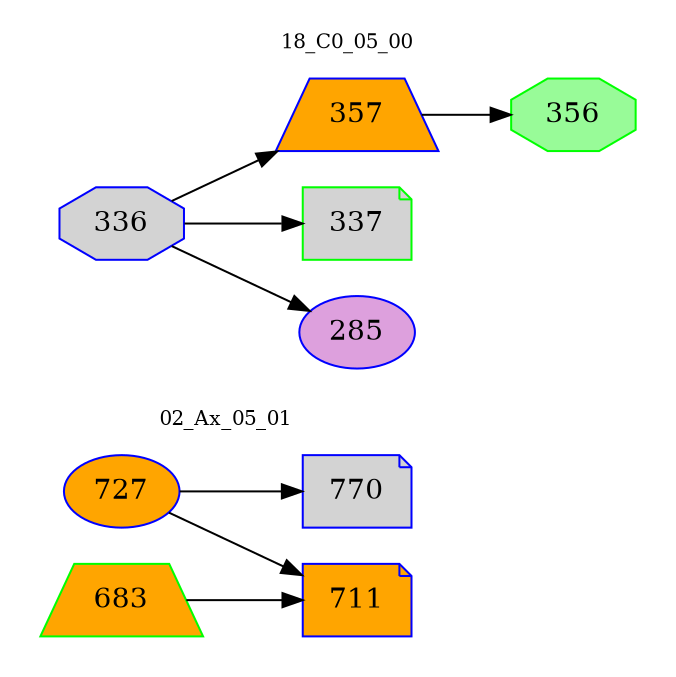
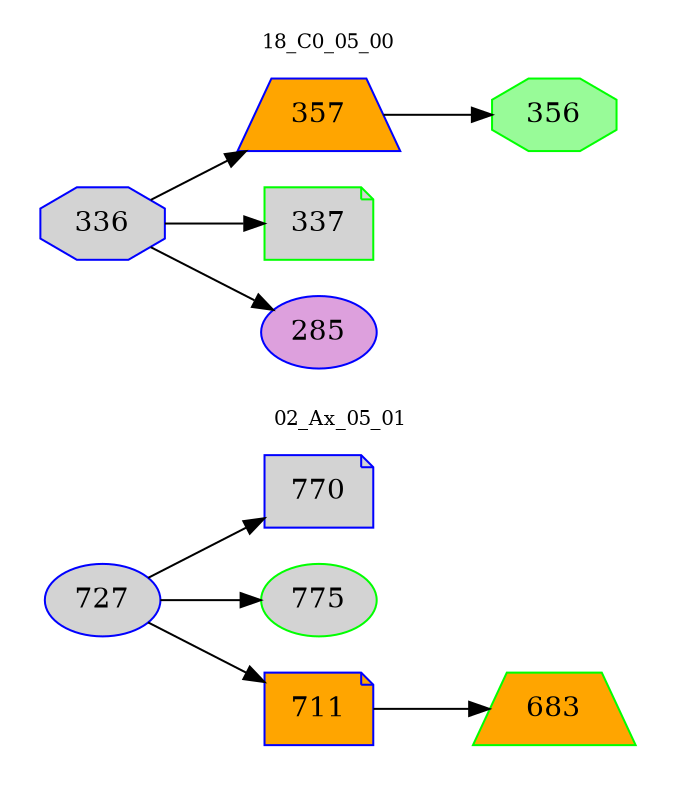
(122, 491) -> (103, 600)
(234, 600) -> (421, 709)
none -> (319, 600)
